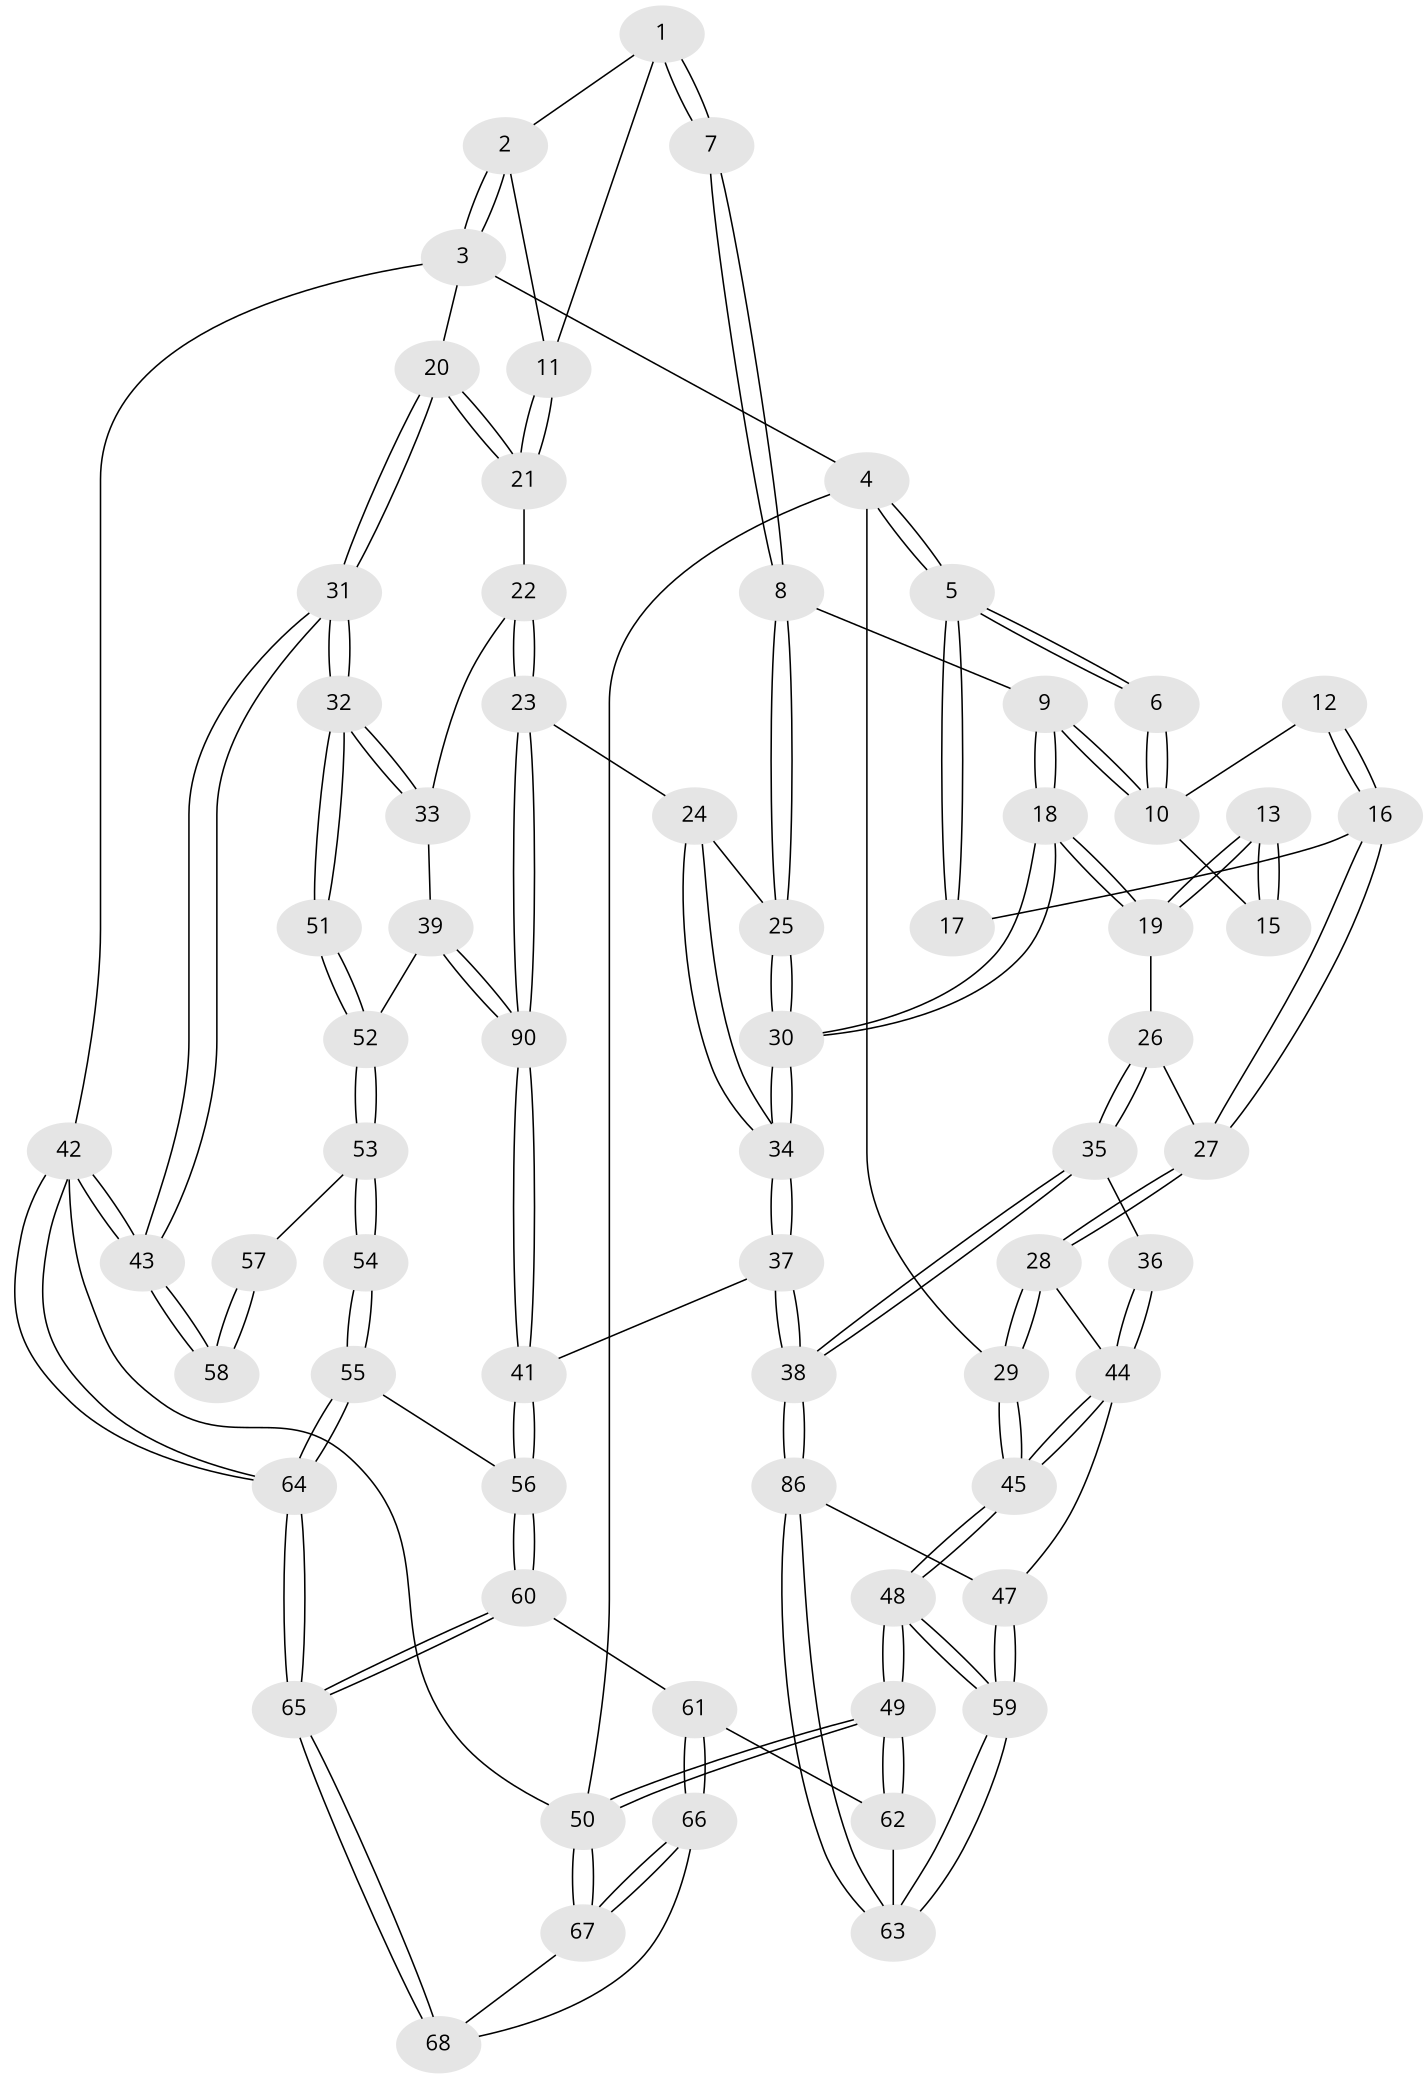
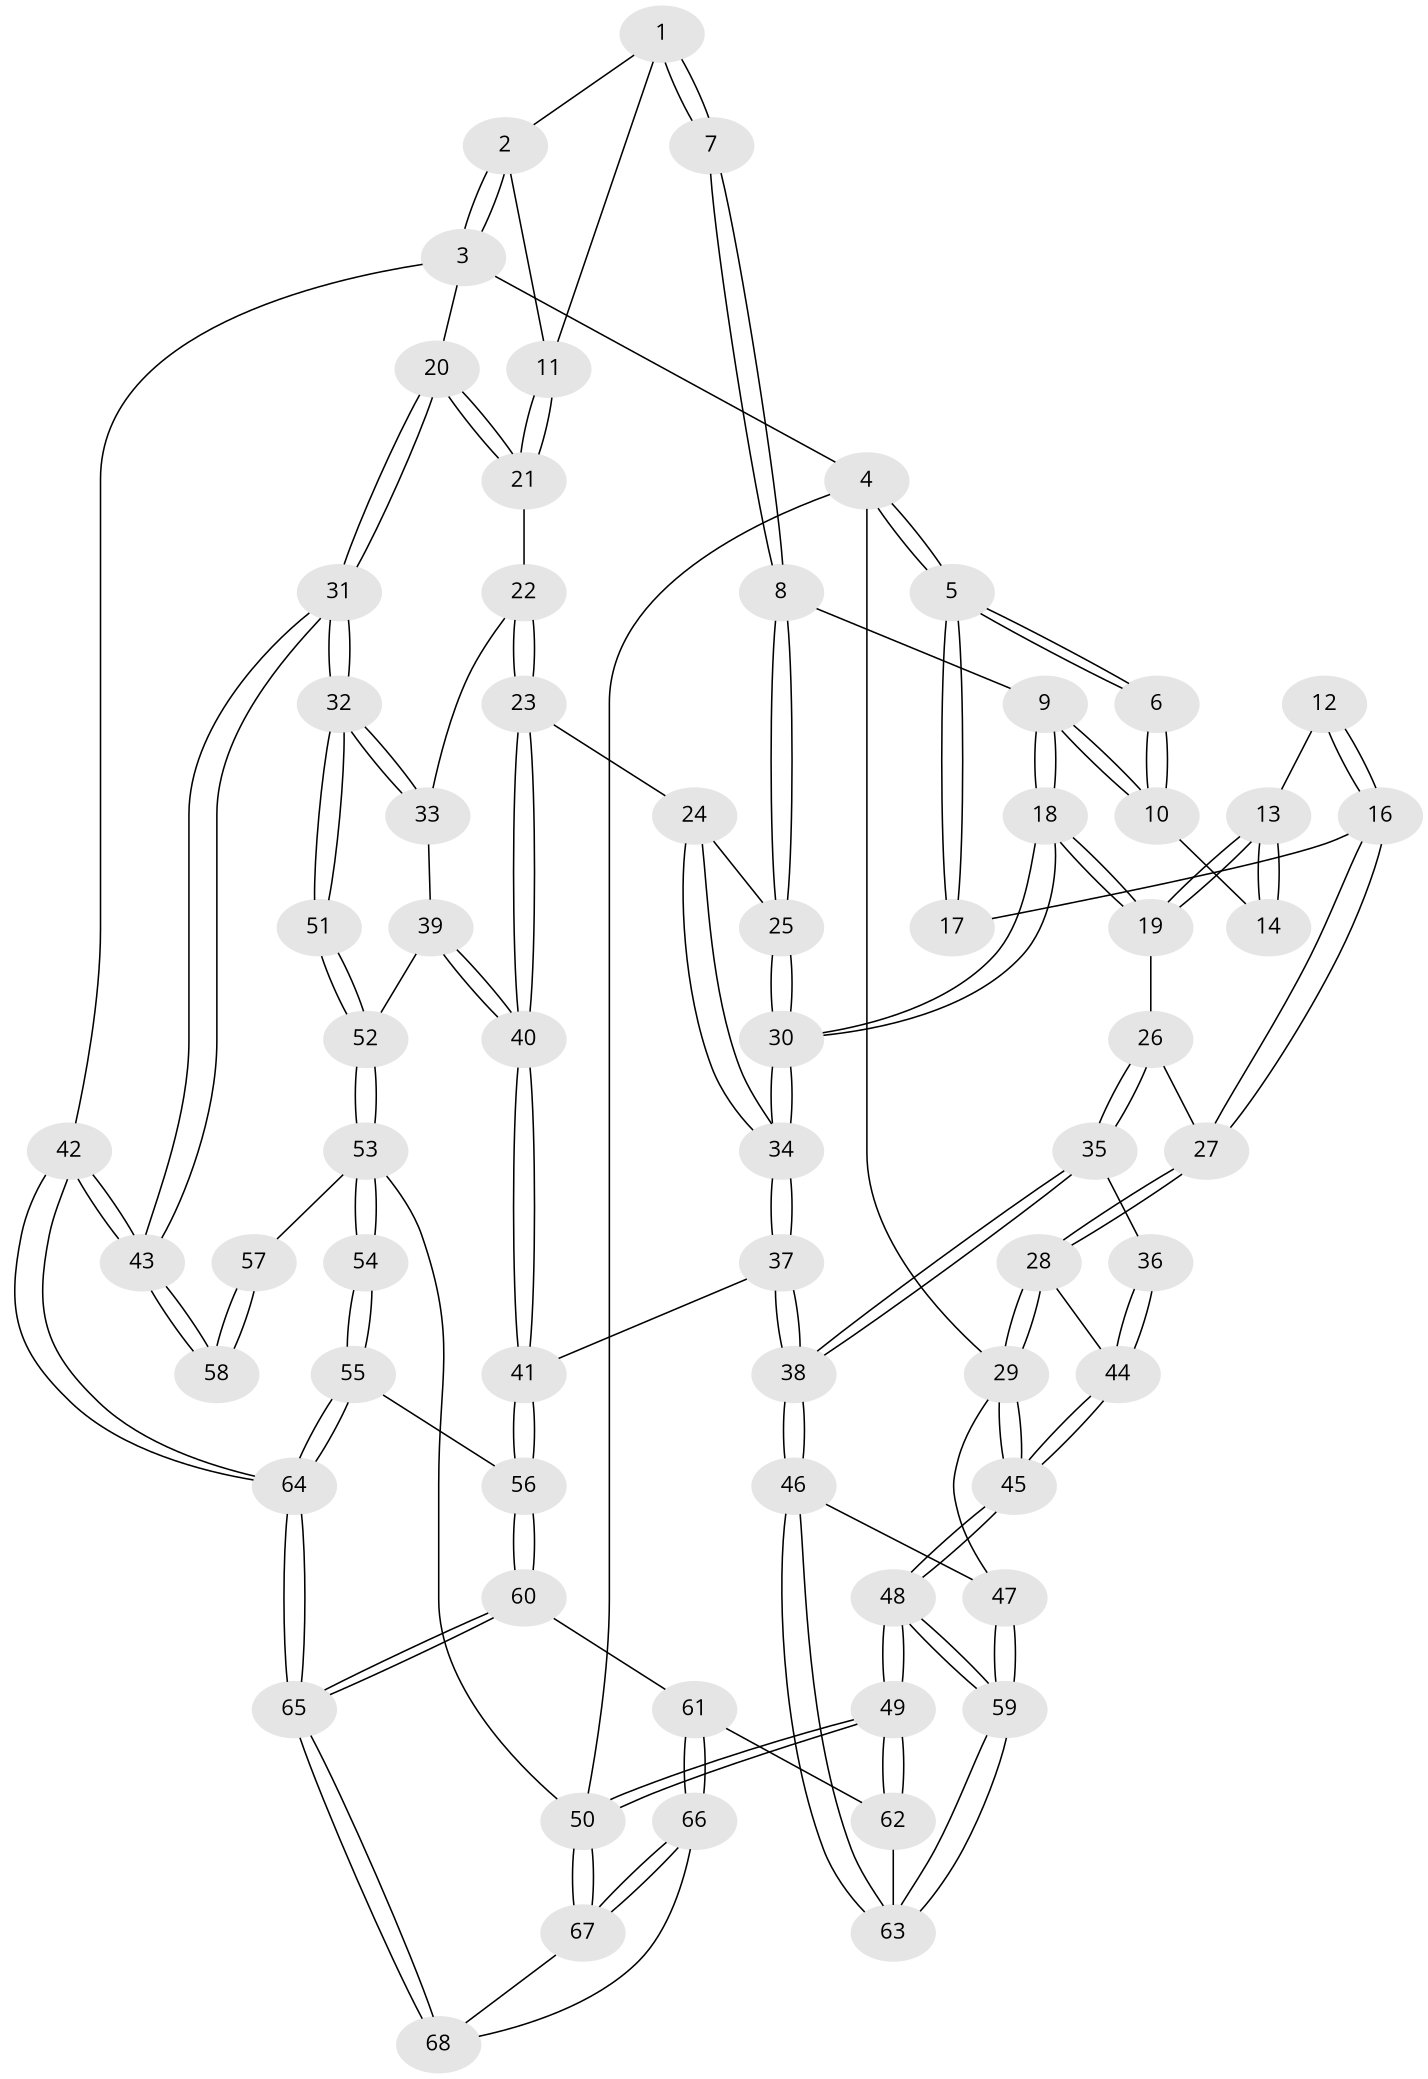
(1241, 760) -> (1297, 760)
(1269, 928) -> (1269, 928)
(524, 1039) -> (524, 1039)
(337, 1449) -> (439, 1501)
(794, 1486) -> (794, 1486)
(1080, 1494) -> (954, 1486)
